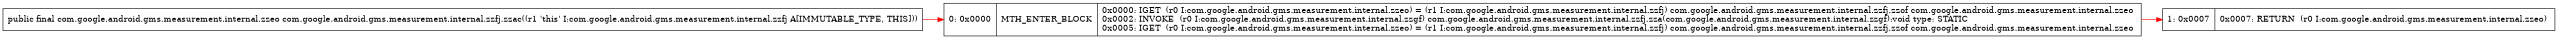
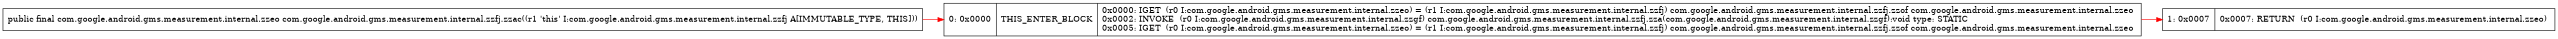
(1047, 19) -> (1047, 19)
